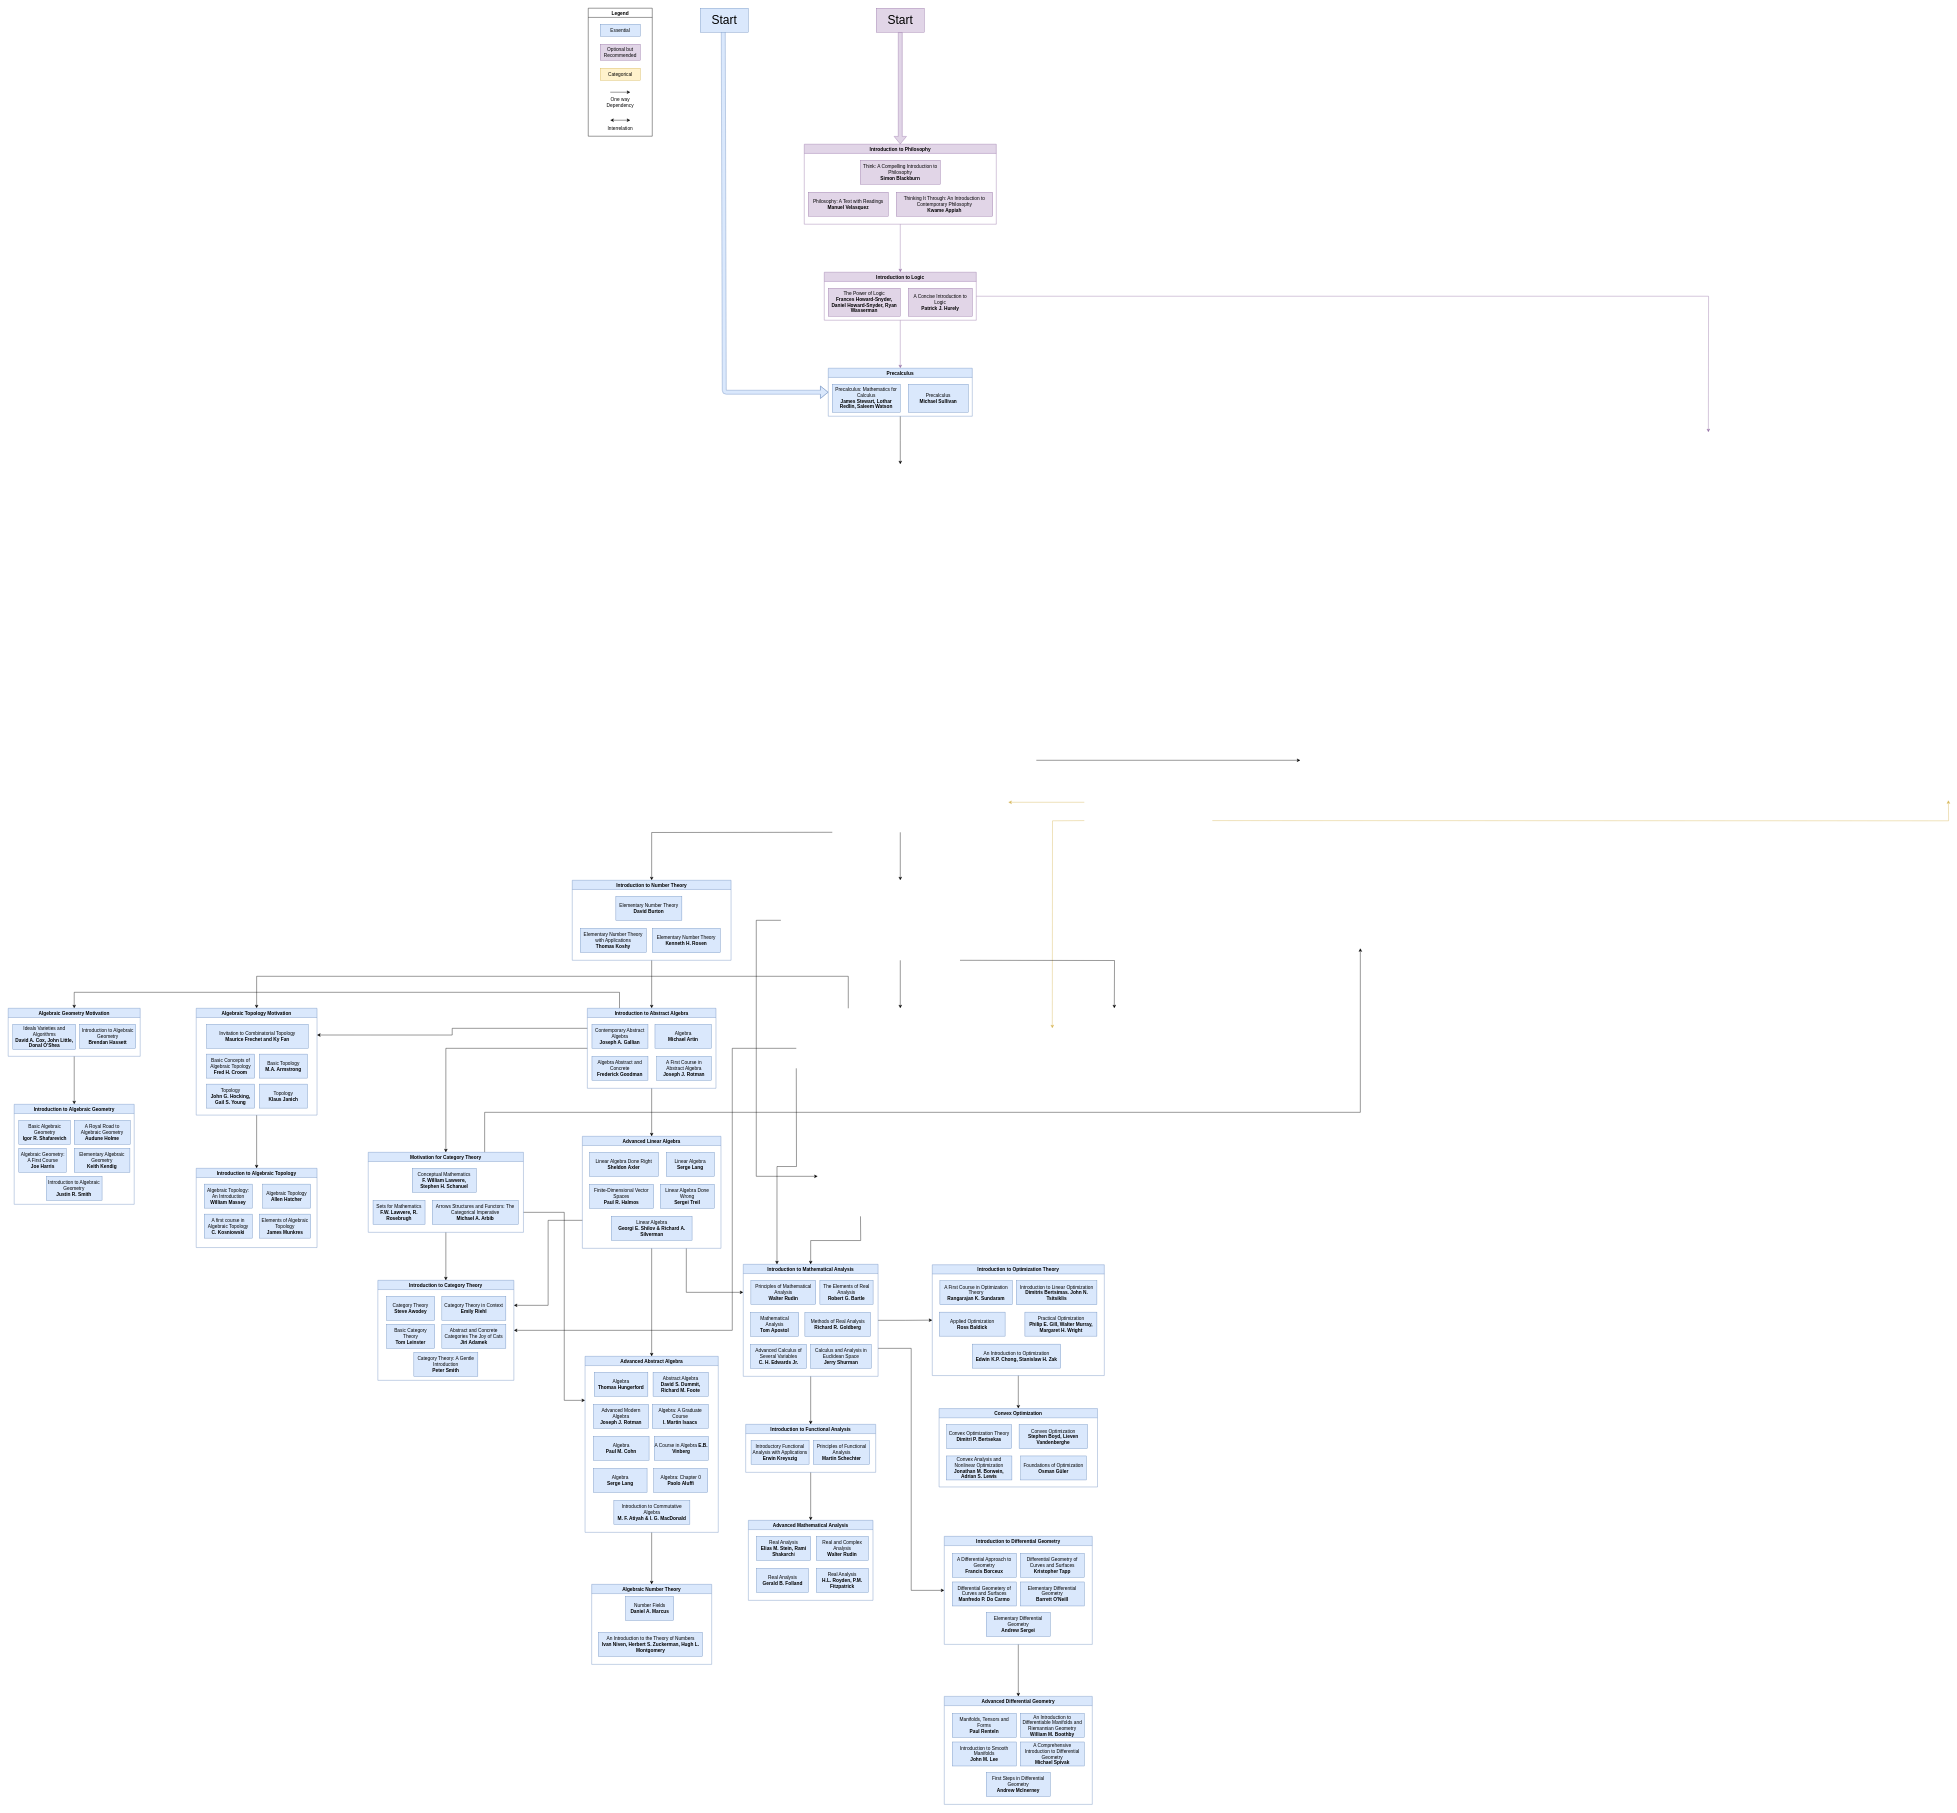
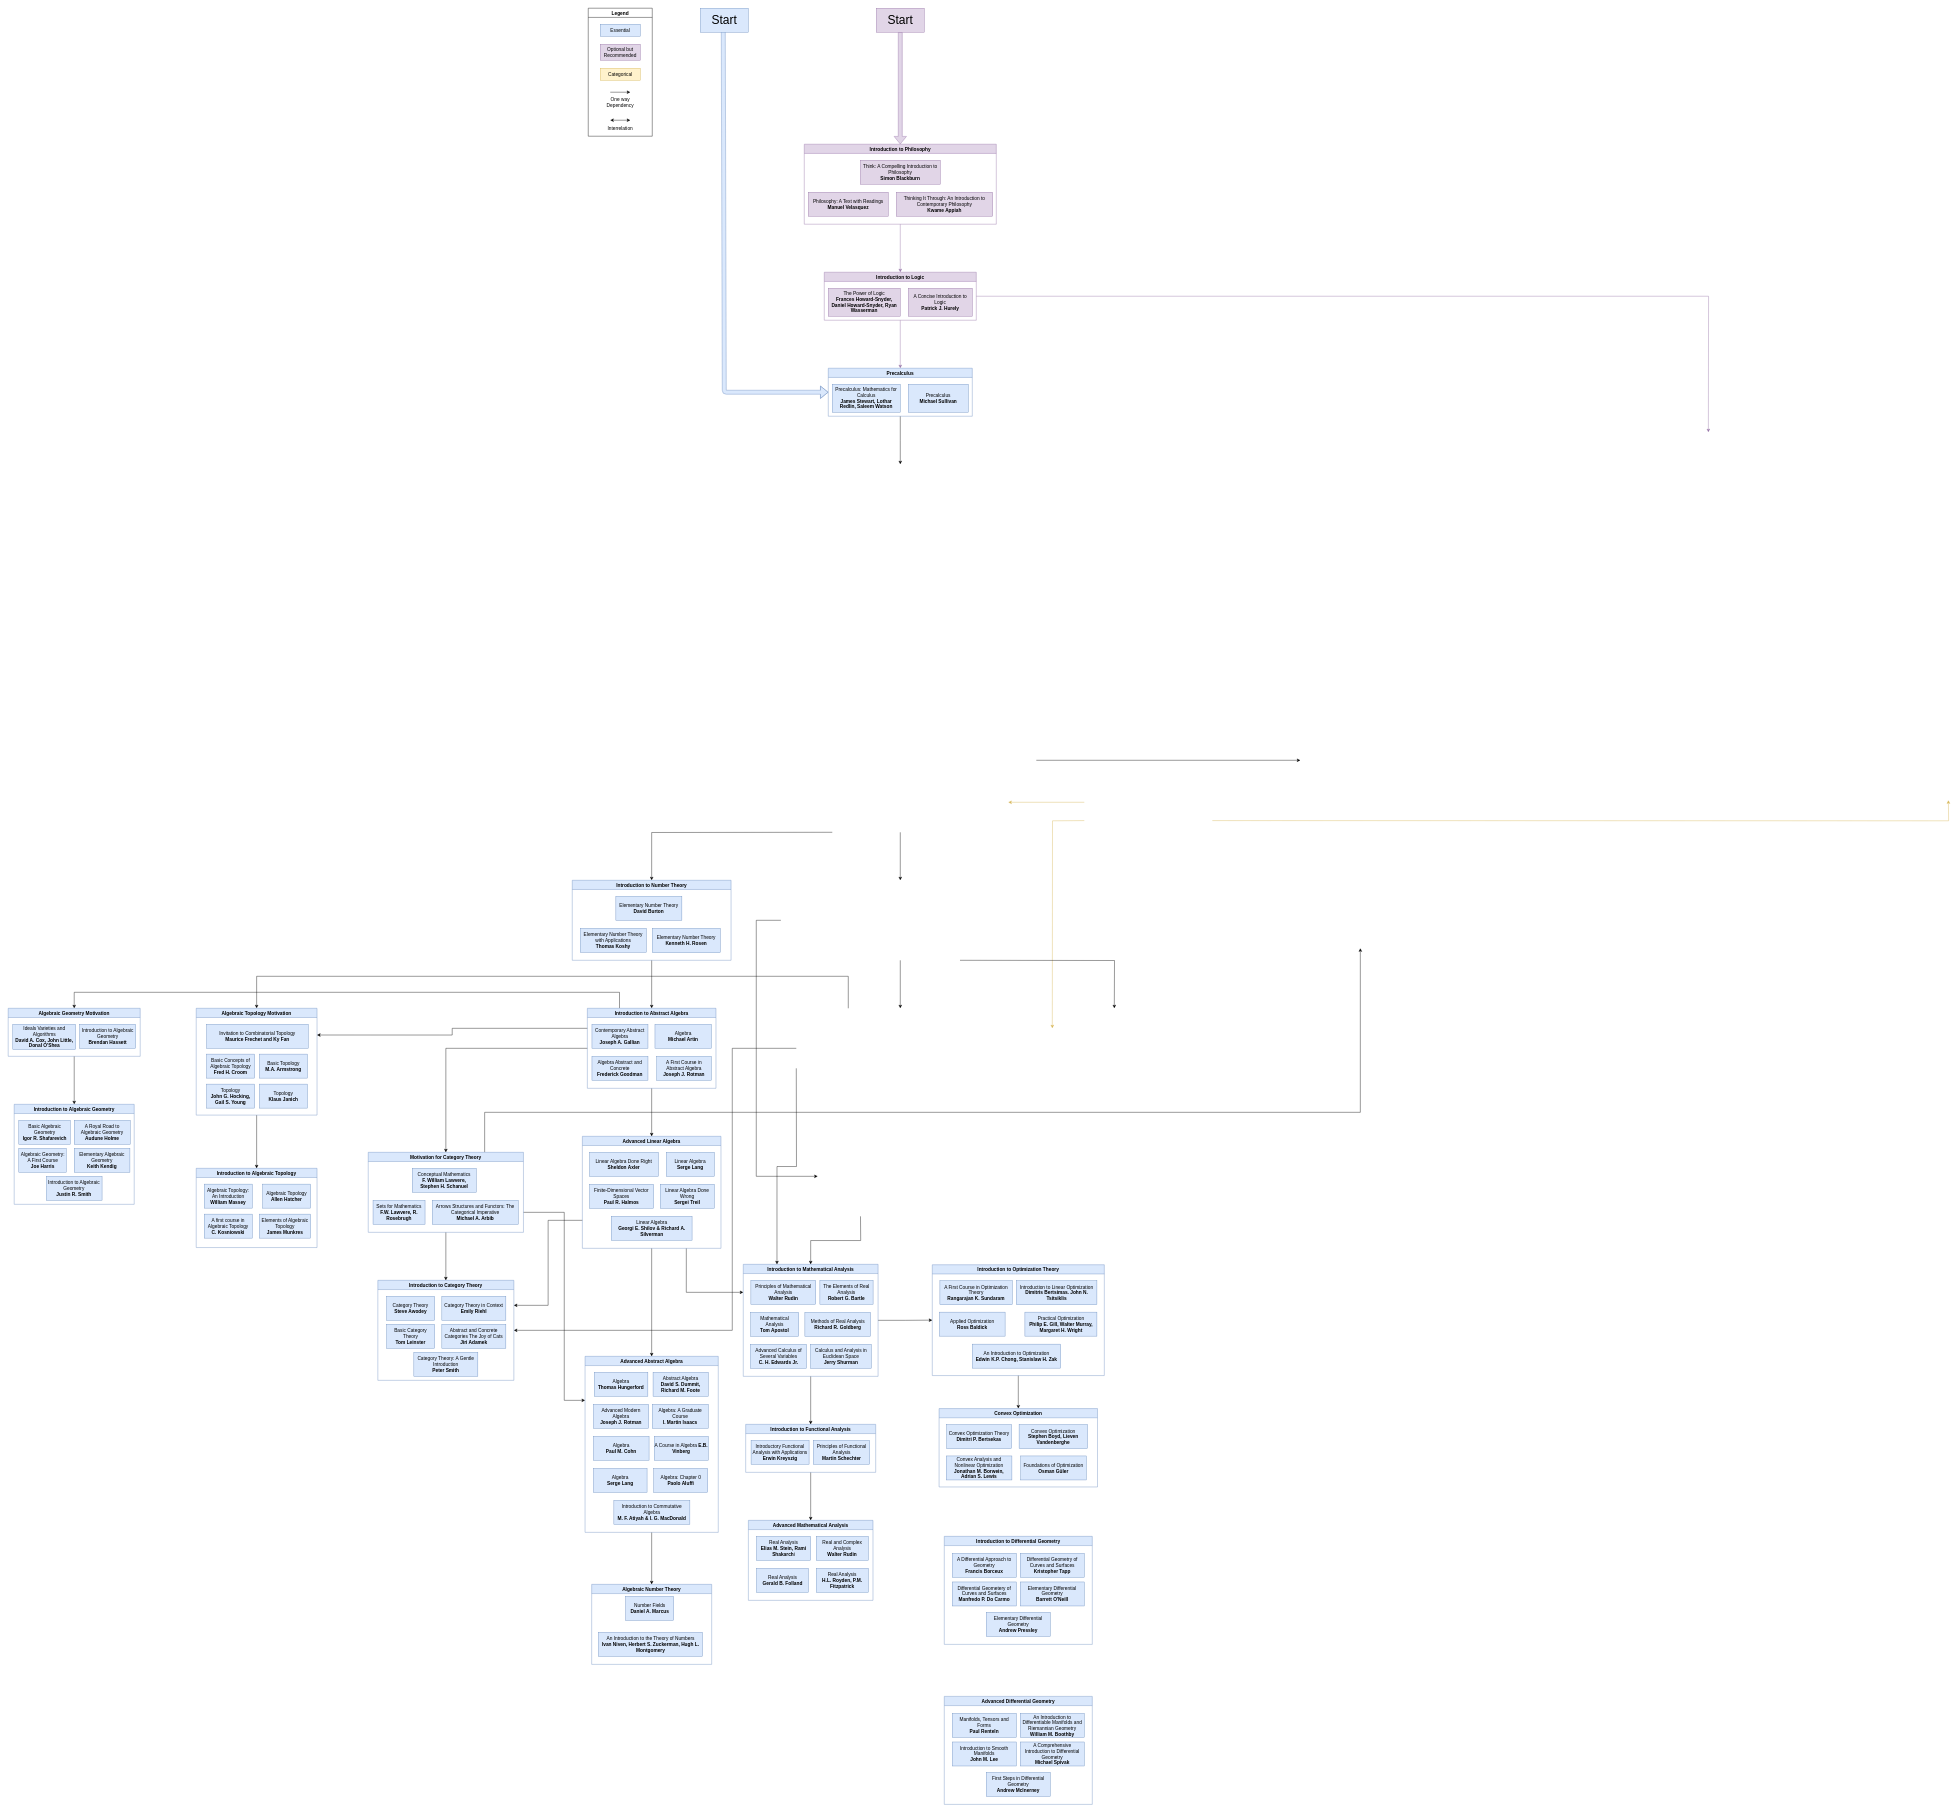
(940, 1590) -> none
(1018, 1624) -> (1018, 1624)
(1018, 1692) -> none
